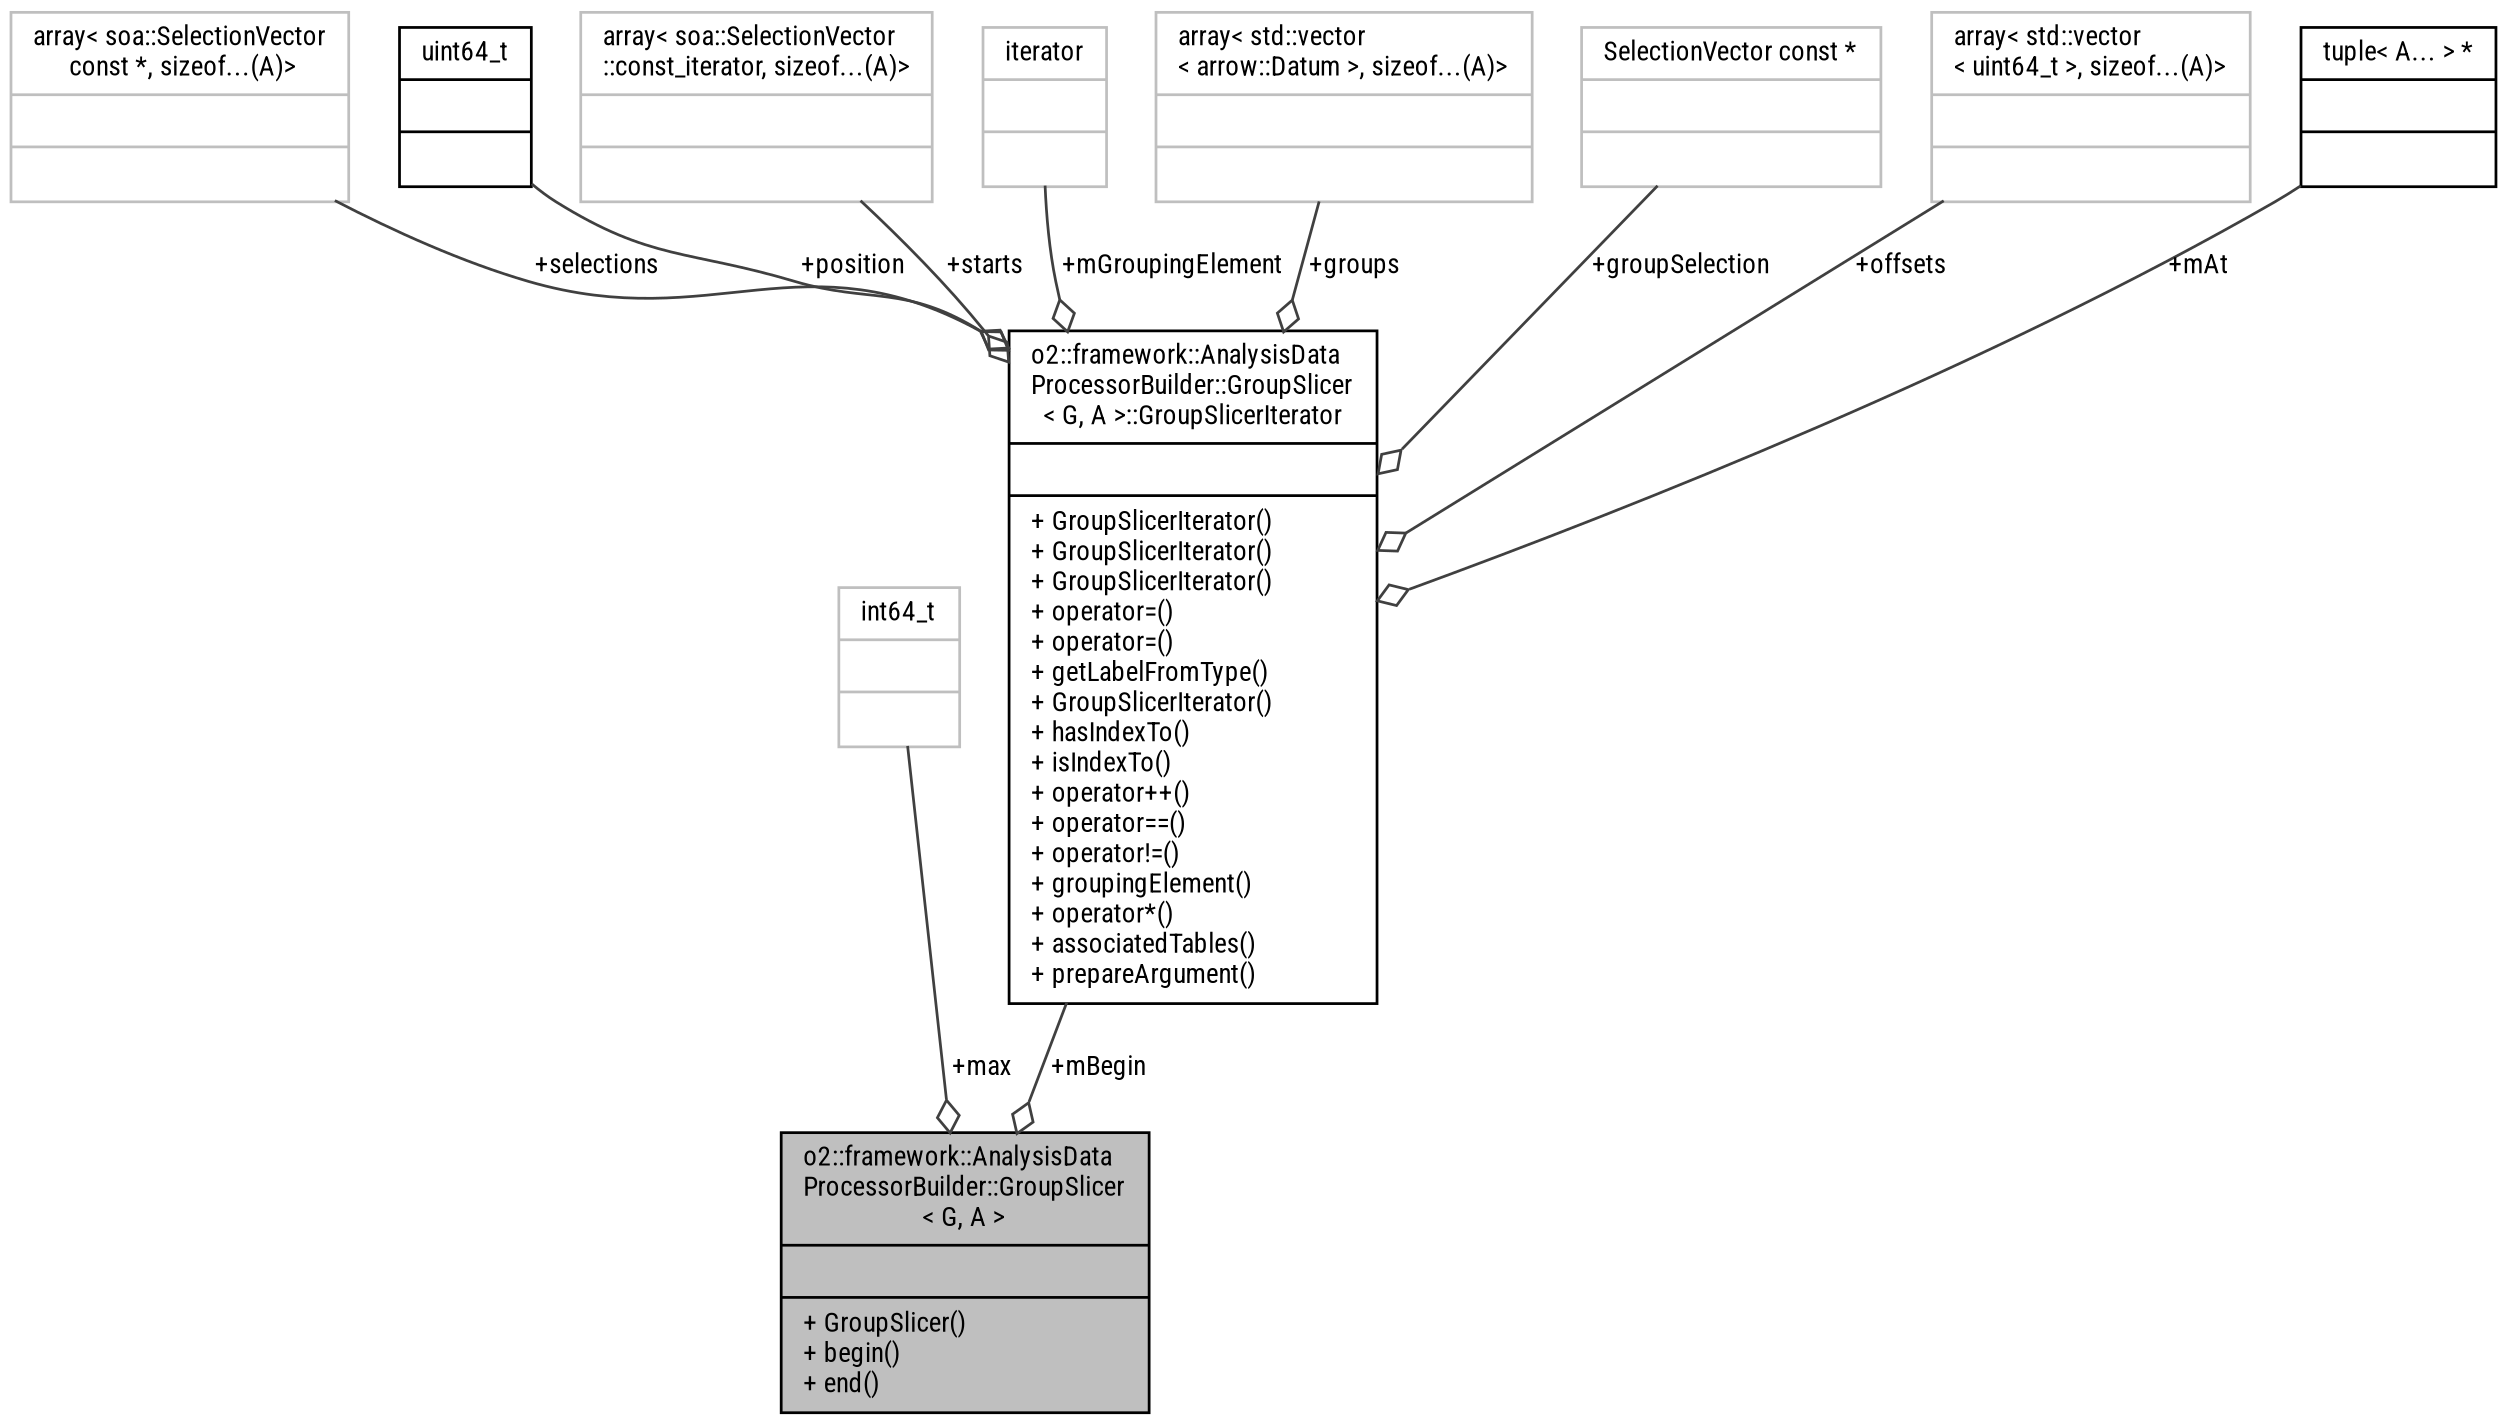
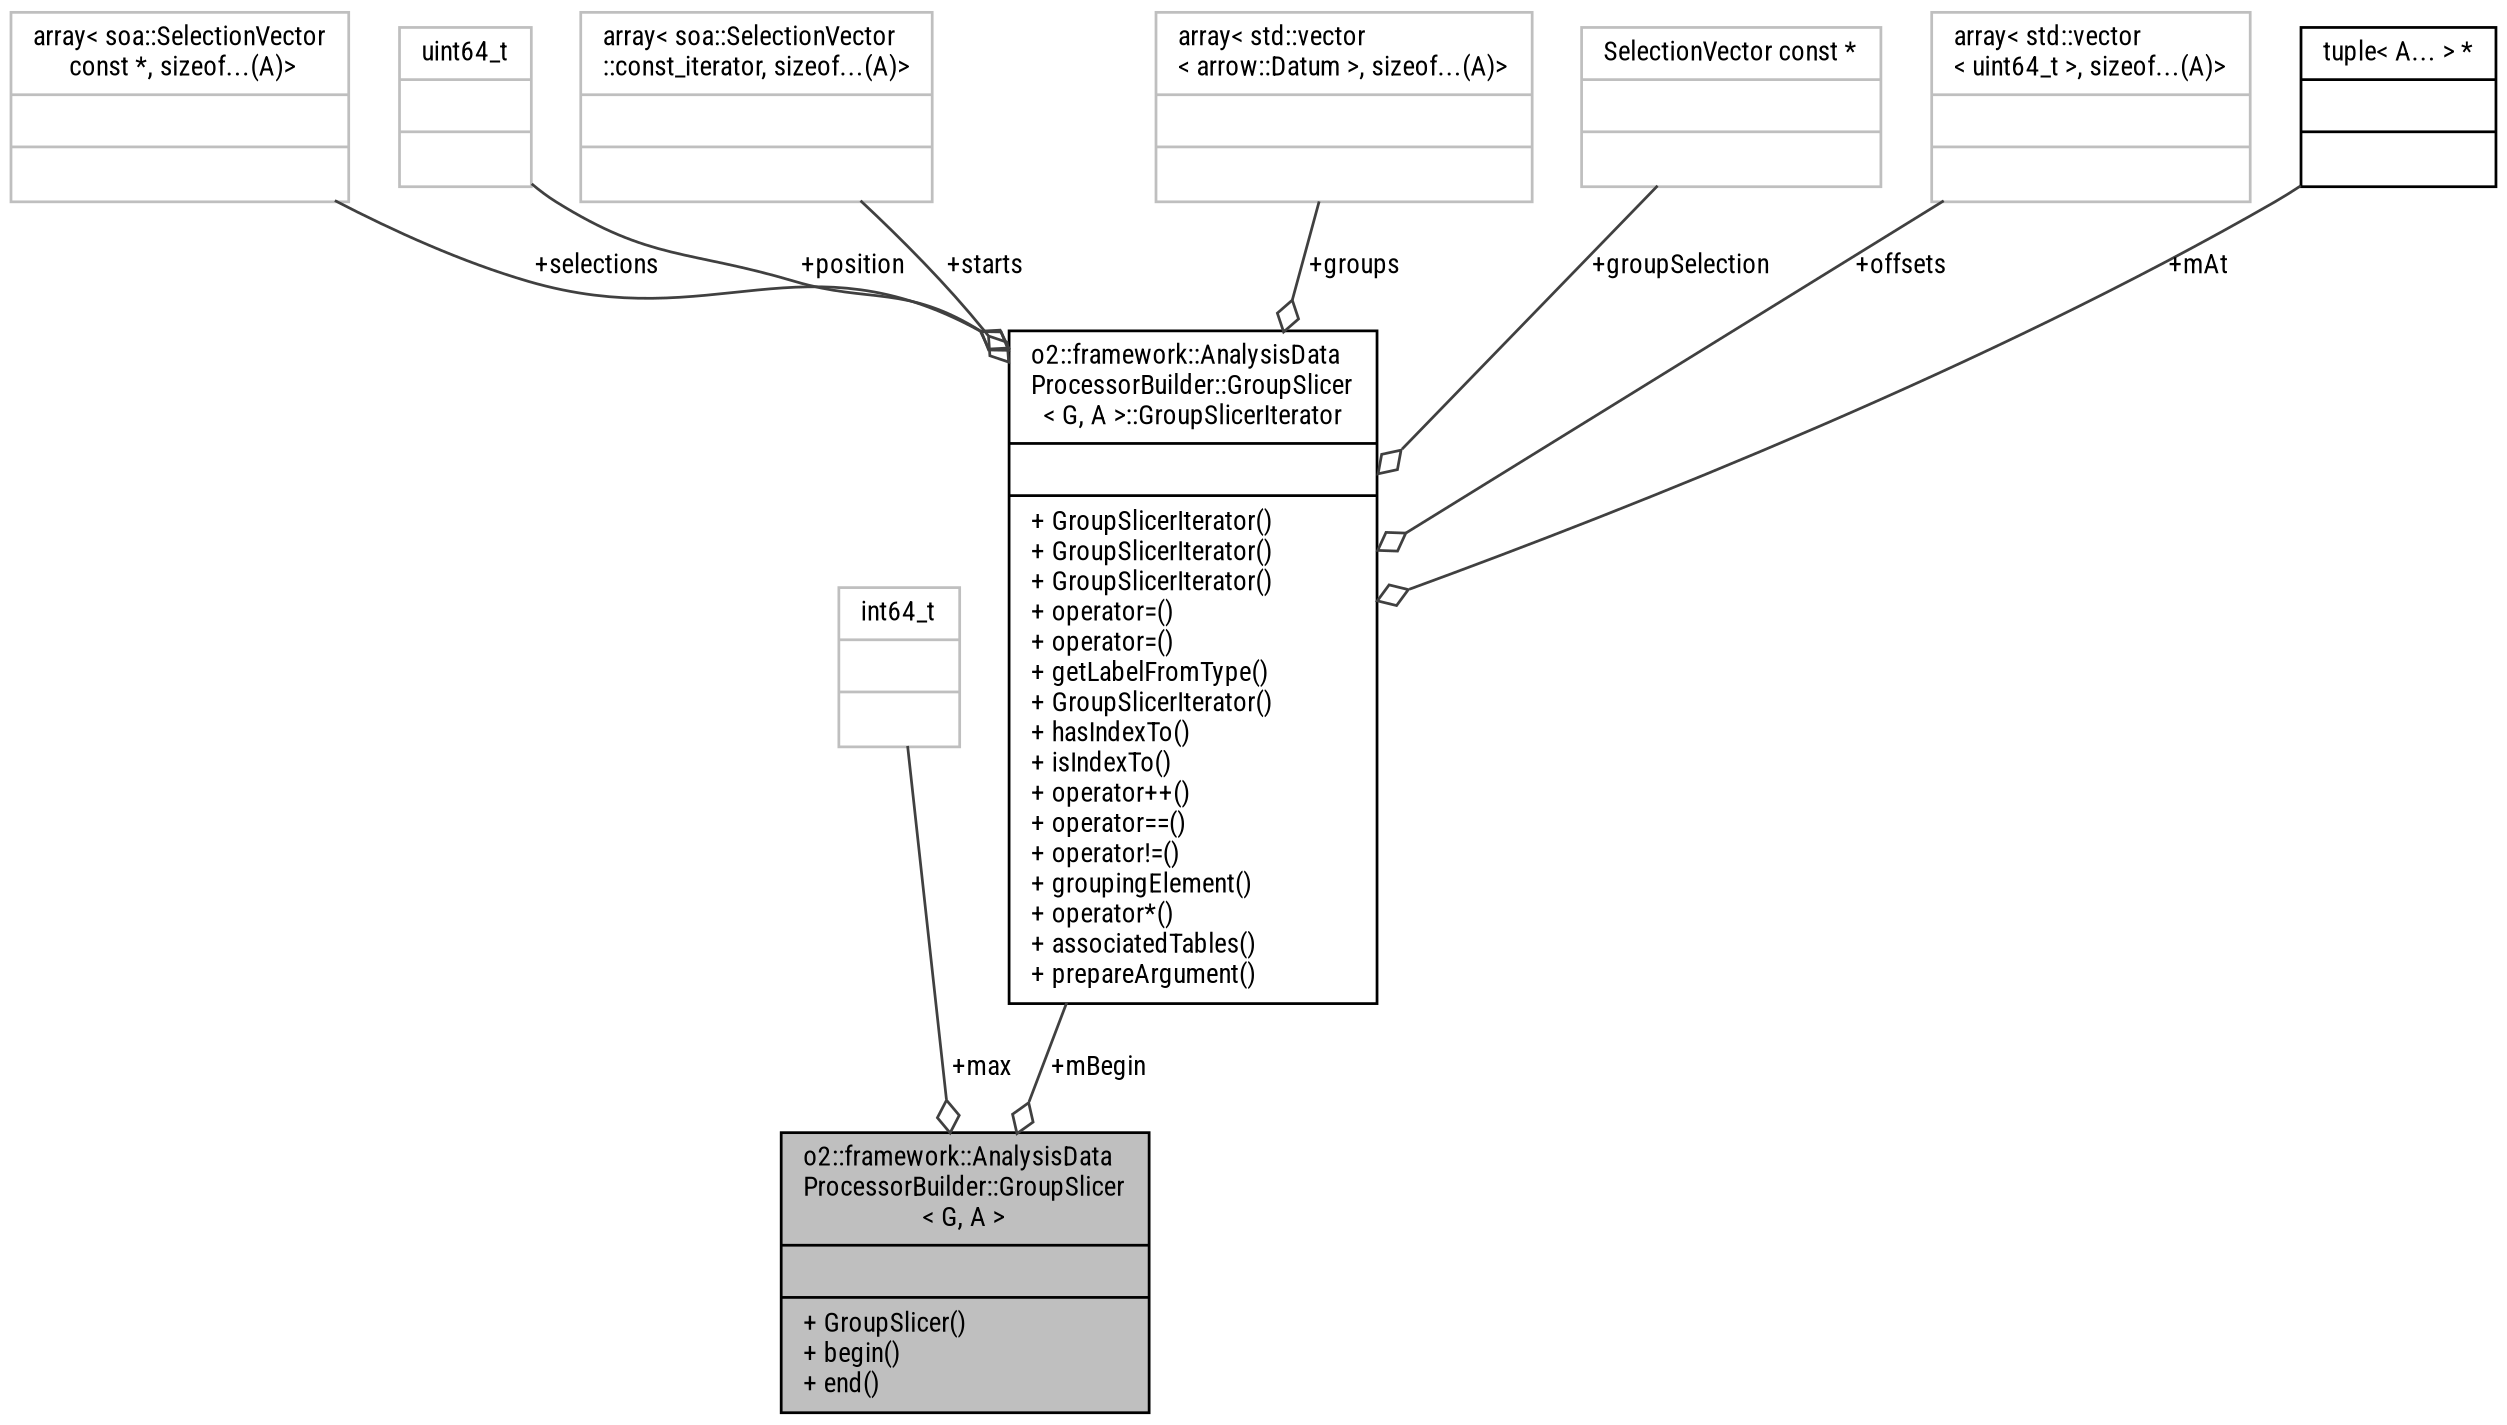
(465, 107) -> (465, 107)
(1045, 107) -> none
